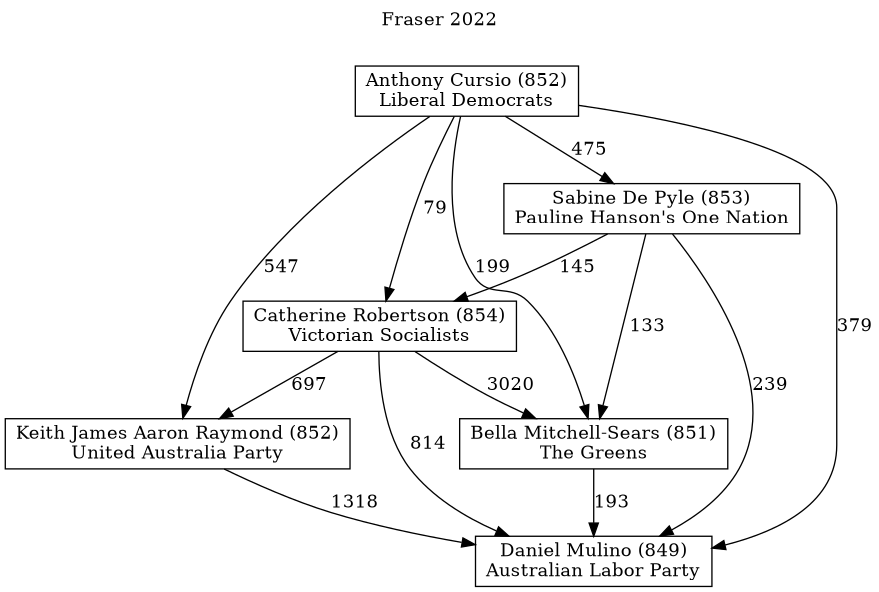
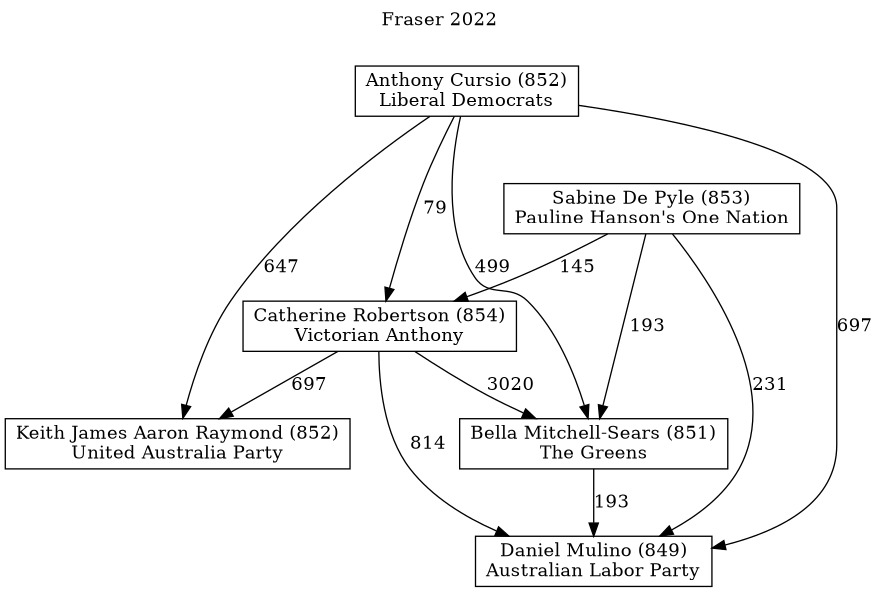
(554, 146) -> none
(282, 267) -> (282, 267)
(493, 267) -> (493, 267)
(380, 326) -> (380, 326)
(648, 326) -> (648, 326)
(855, 326) -> (855, 326)
(771, 385) -> (771, 385)
(340, 515) -> none
